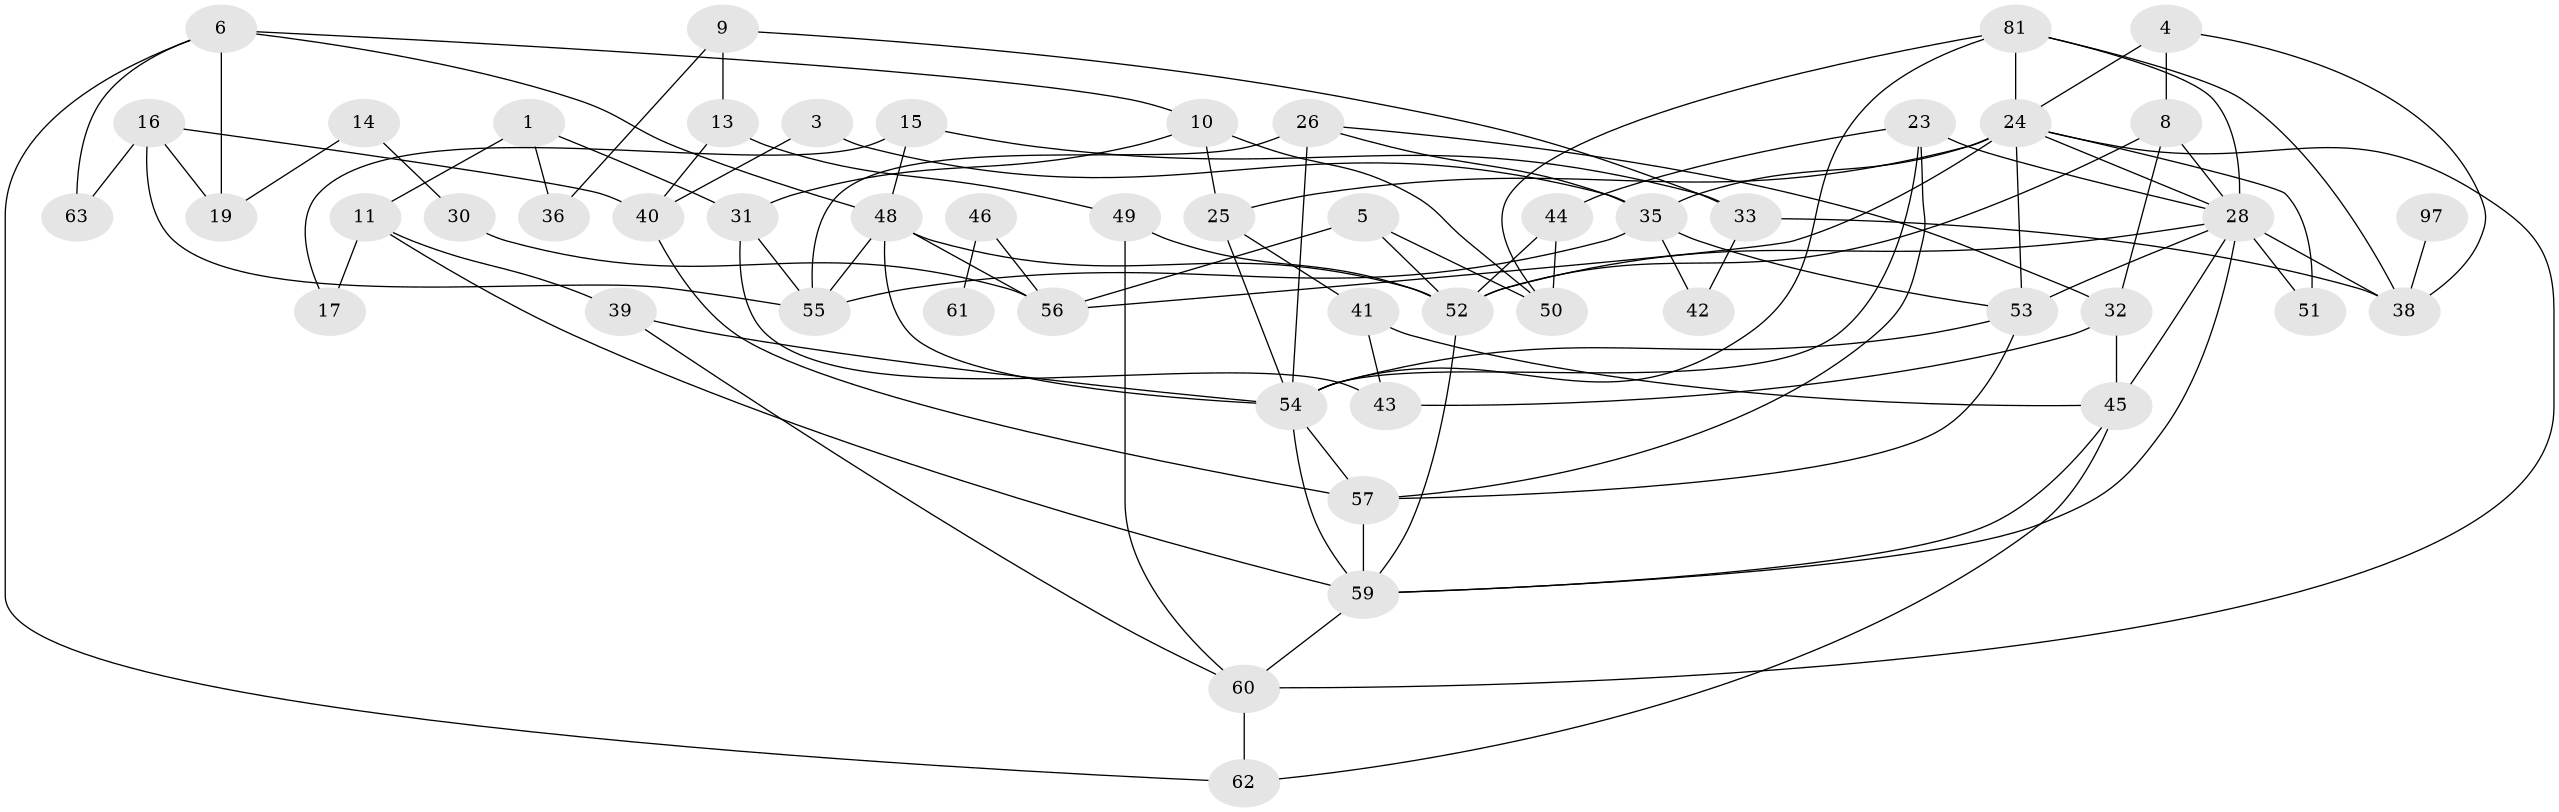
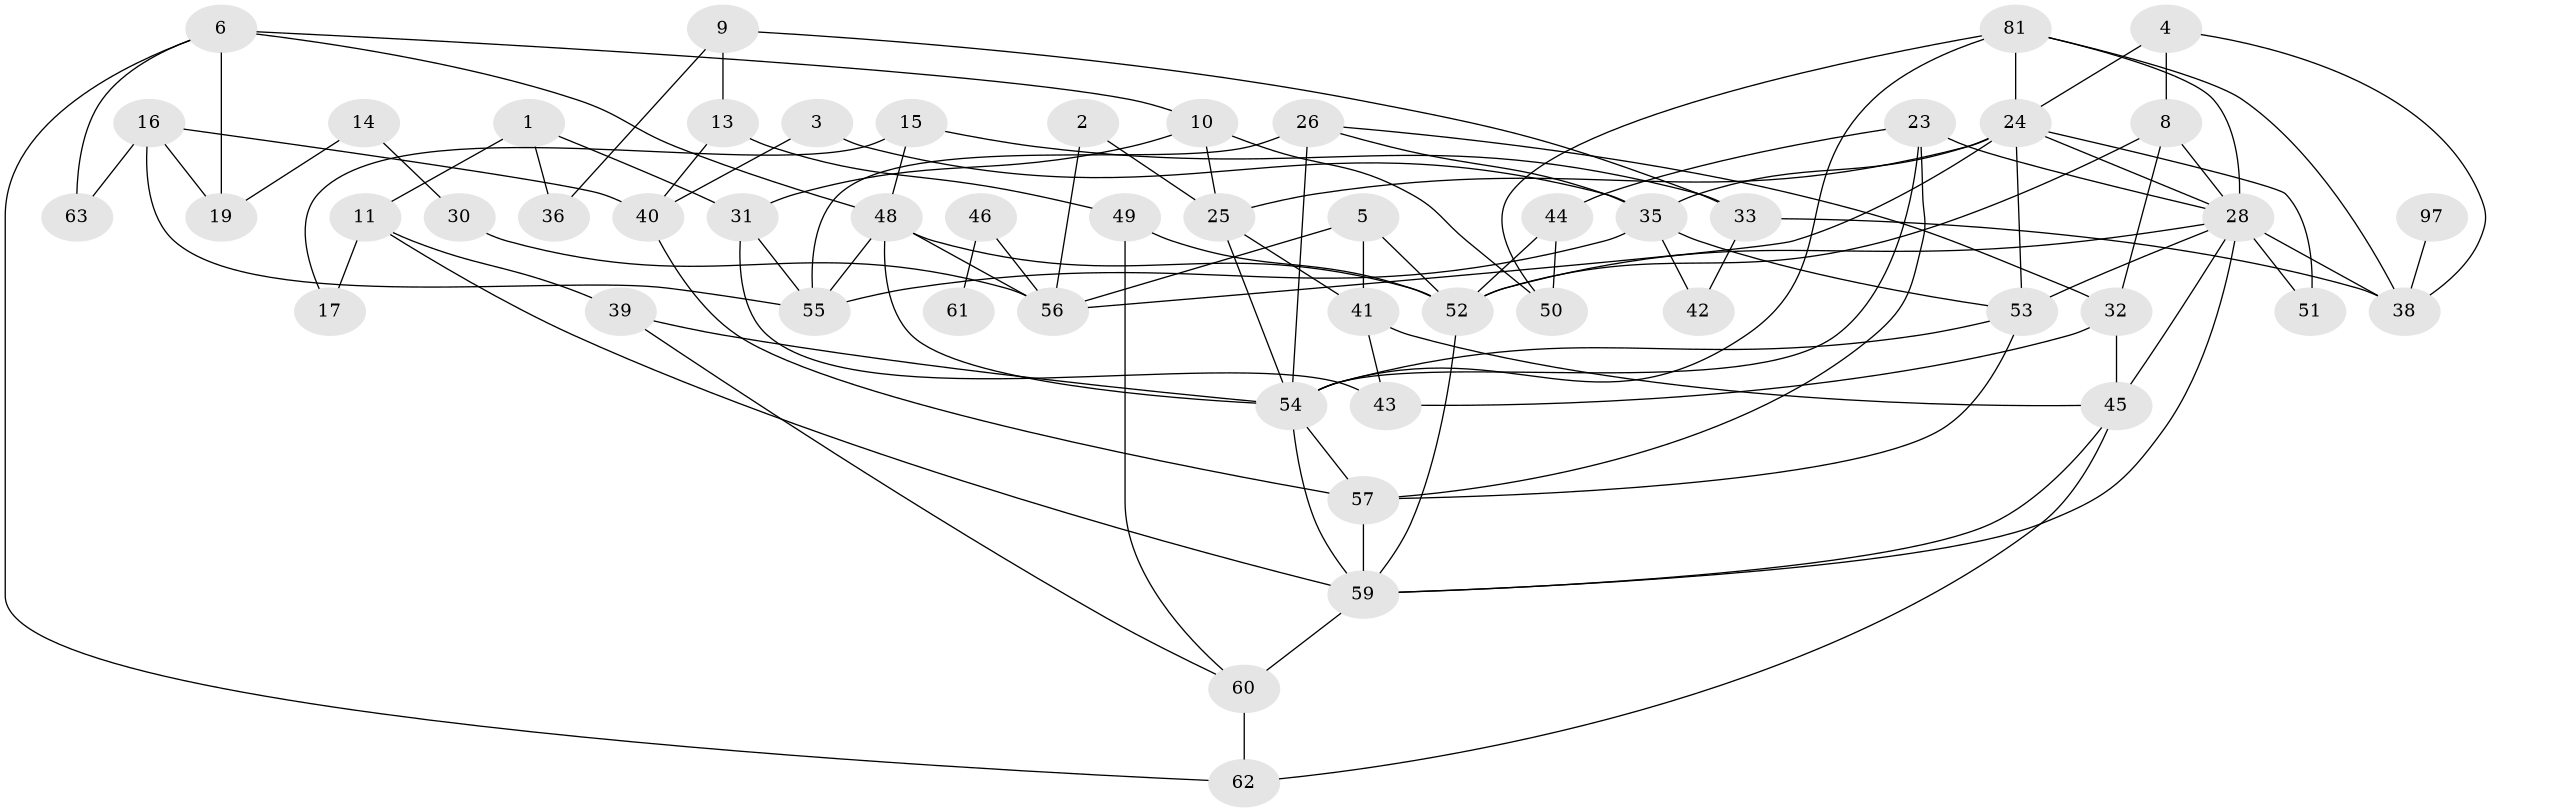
none -> (1083, 123)
(1451, 261) -> (1363, 265)
(2293, 590) -> none
